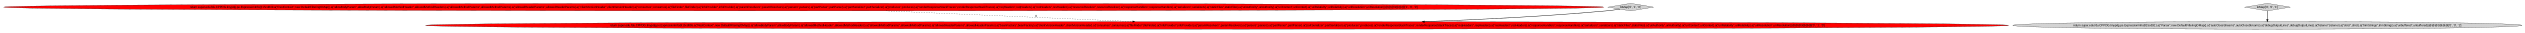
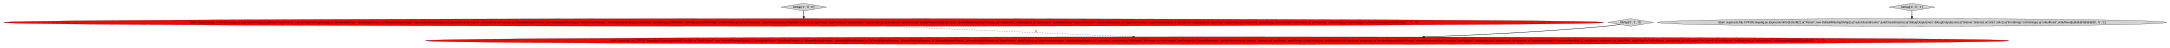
none -> (804, 7)
